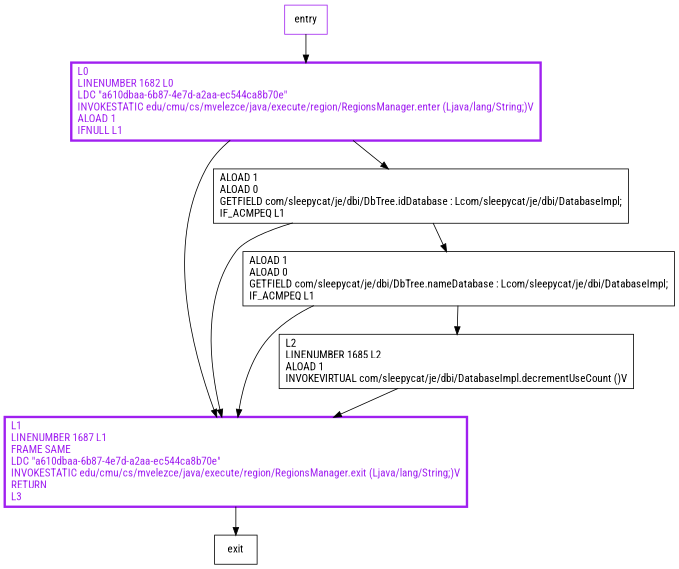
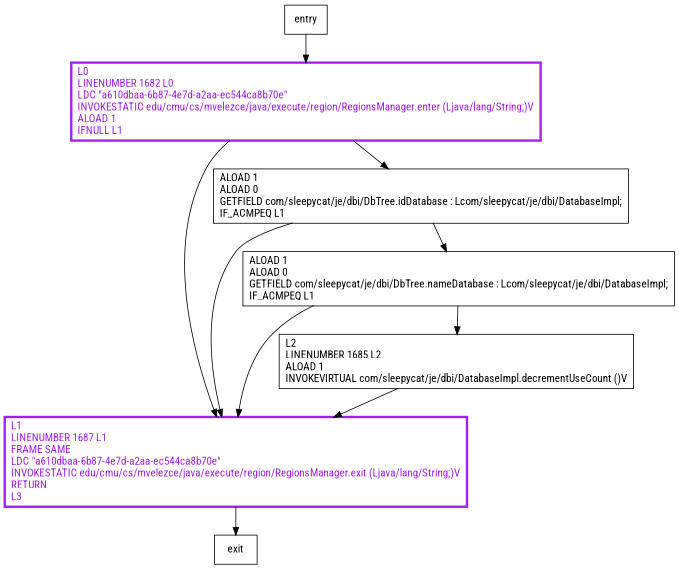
(306, 20) -> (306, 20)
